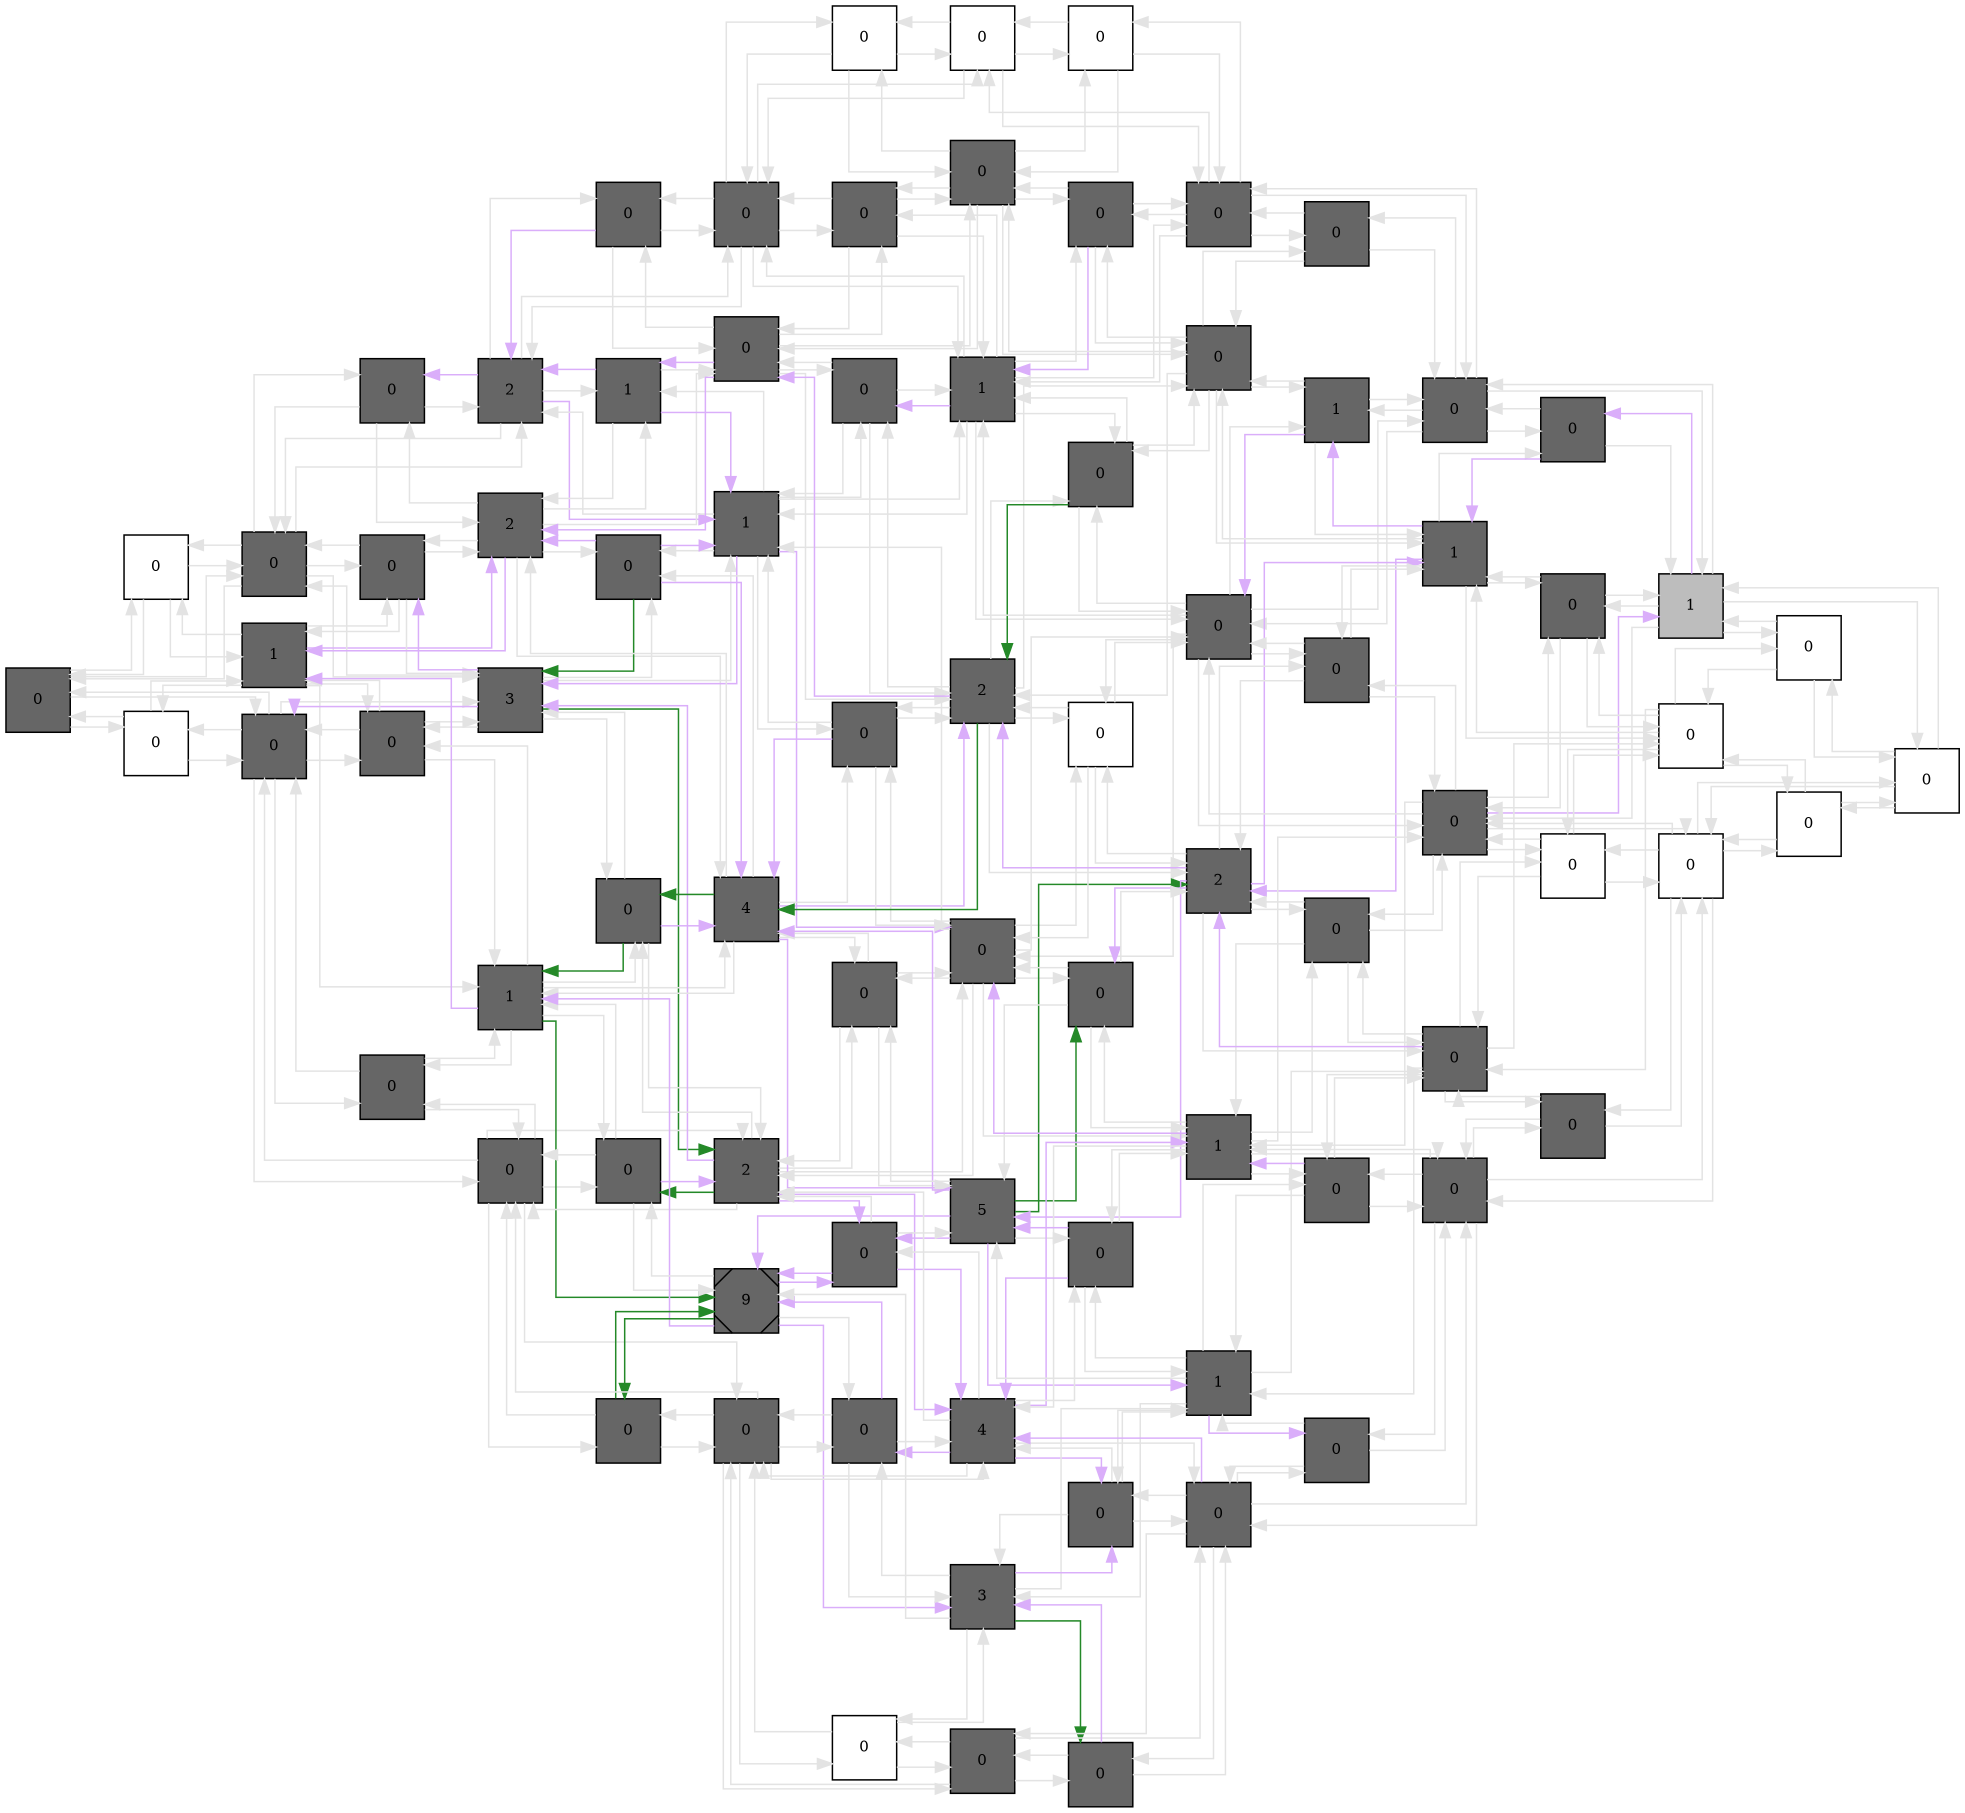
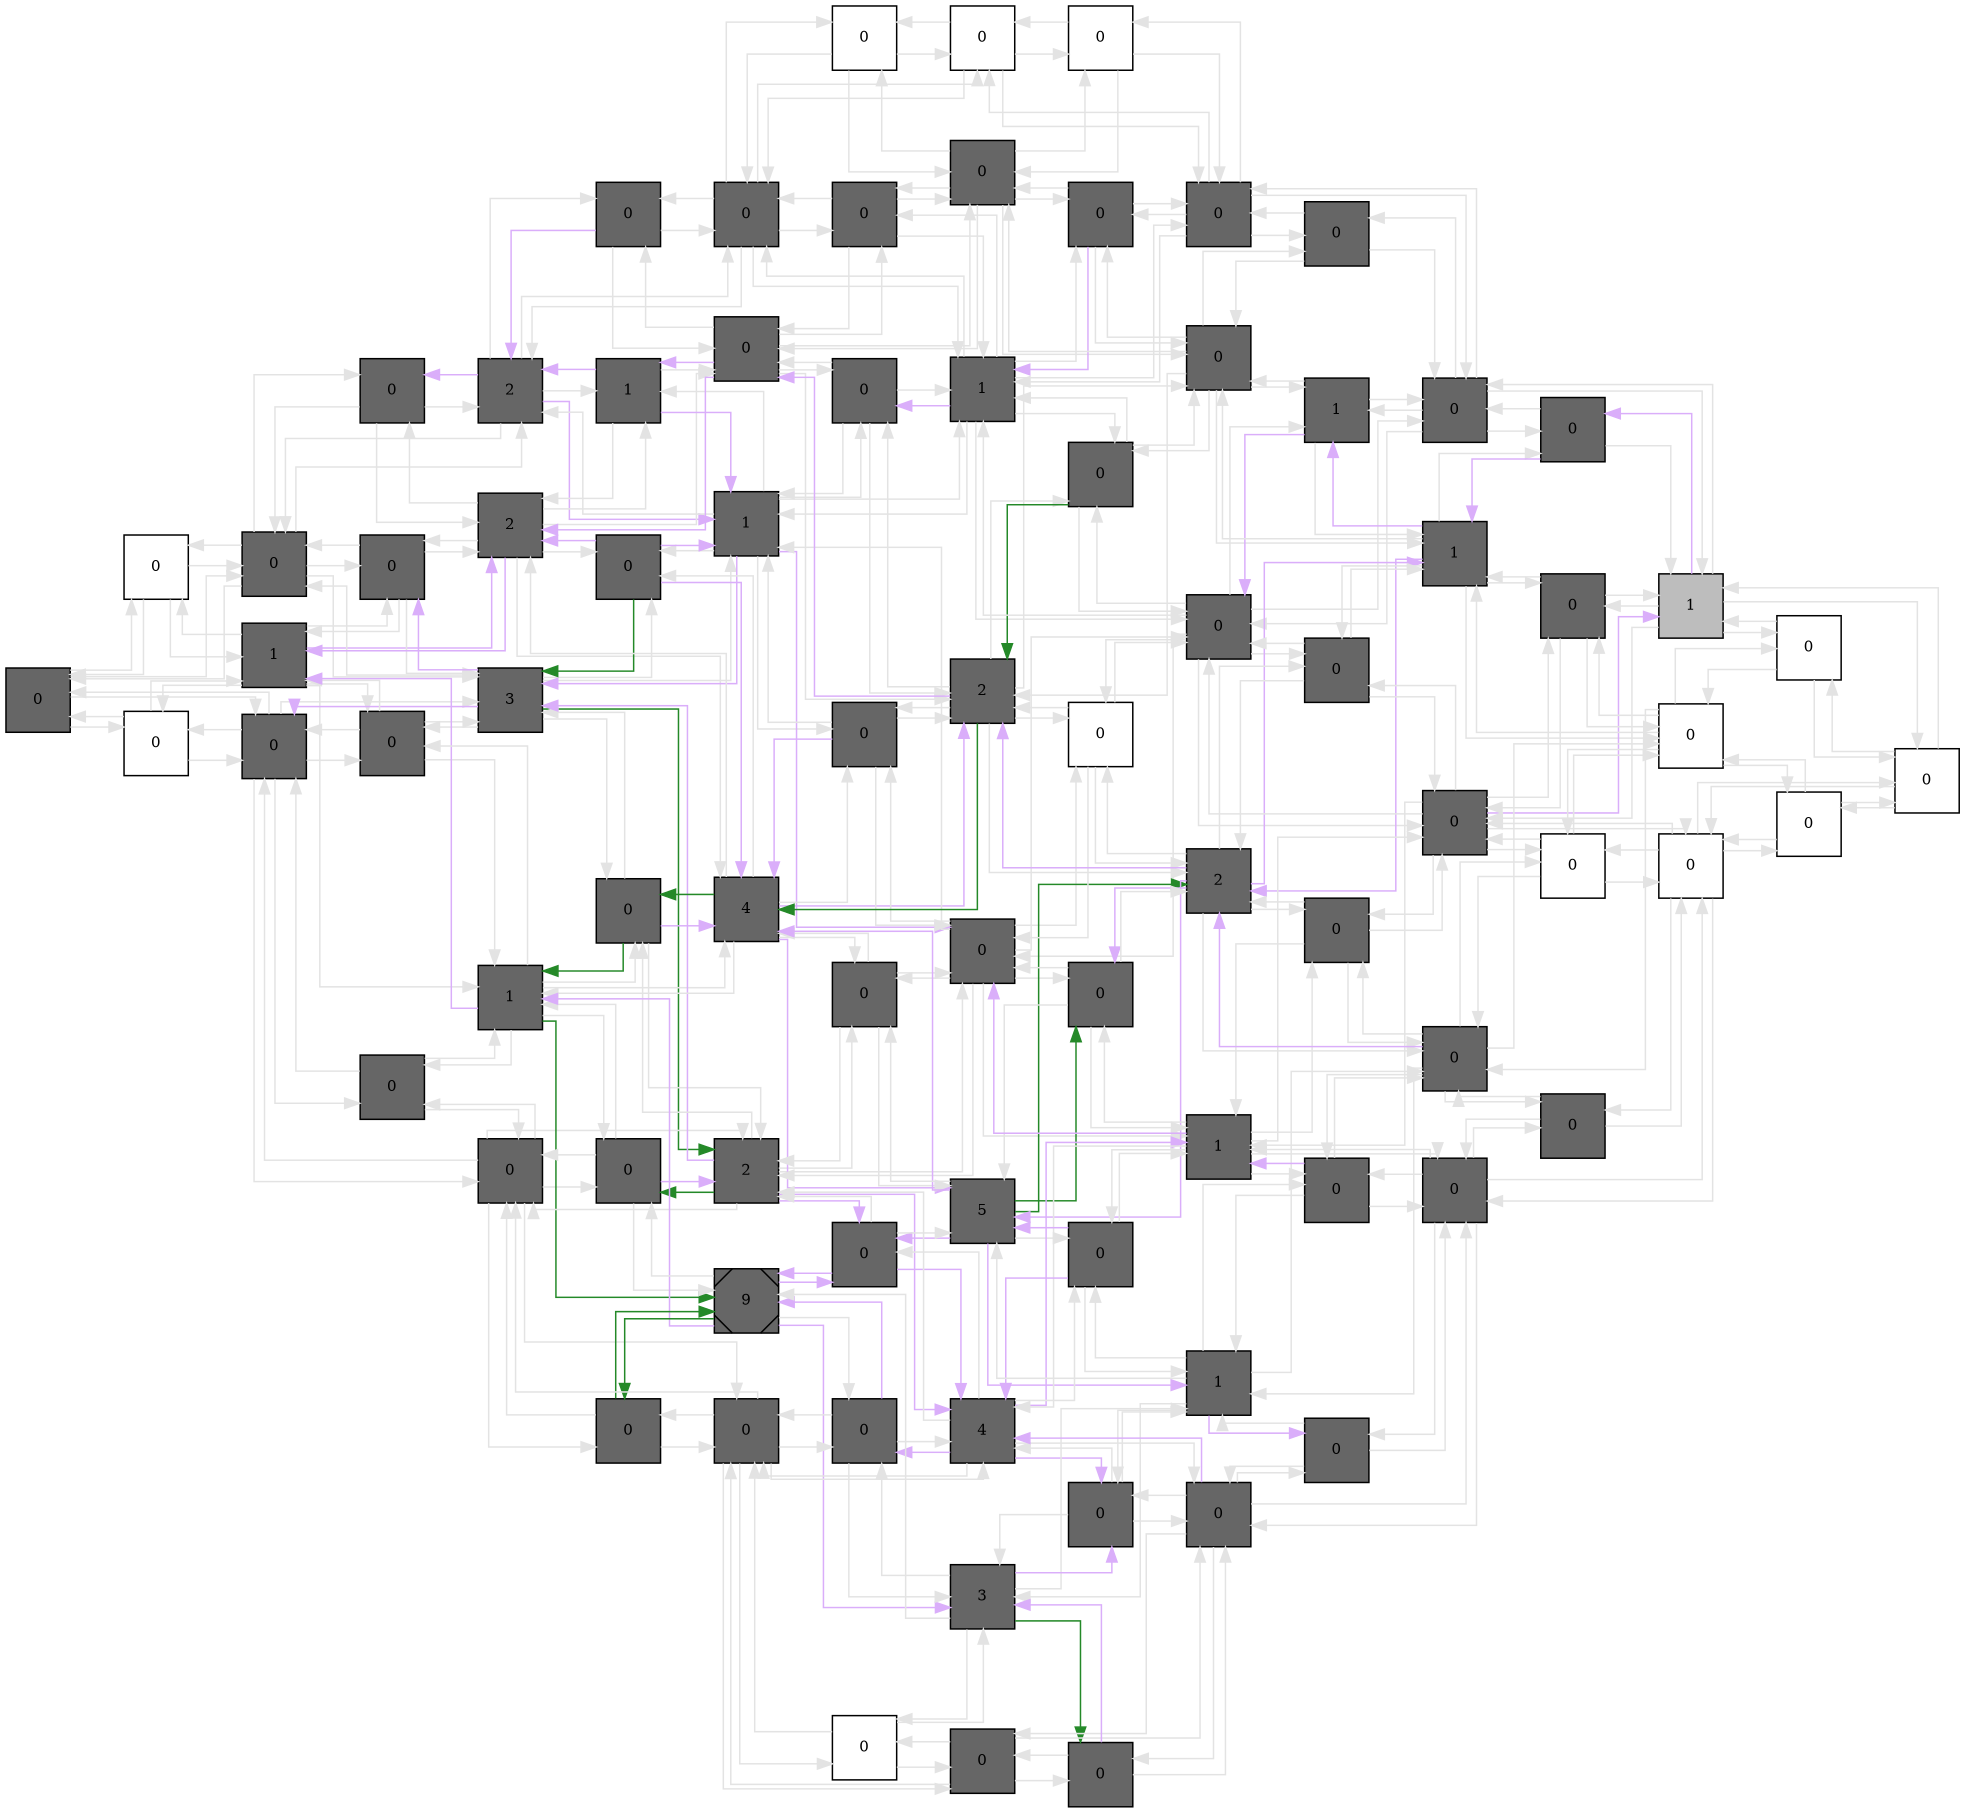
(835, 1216) -> none
